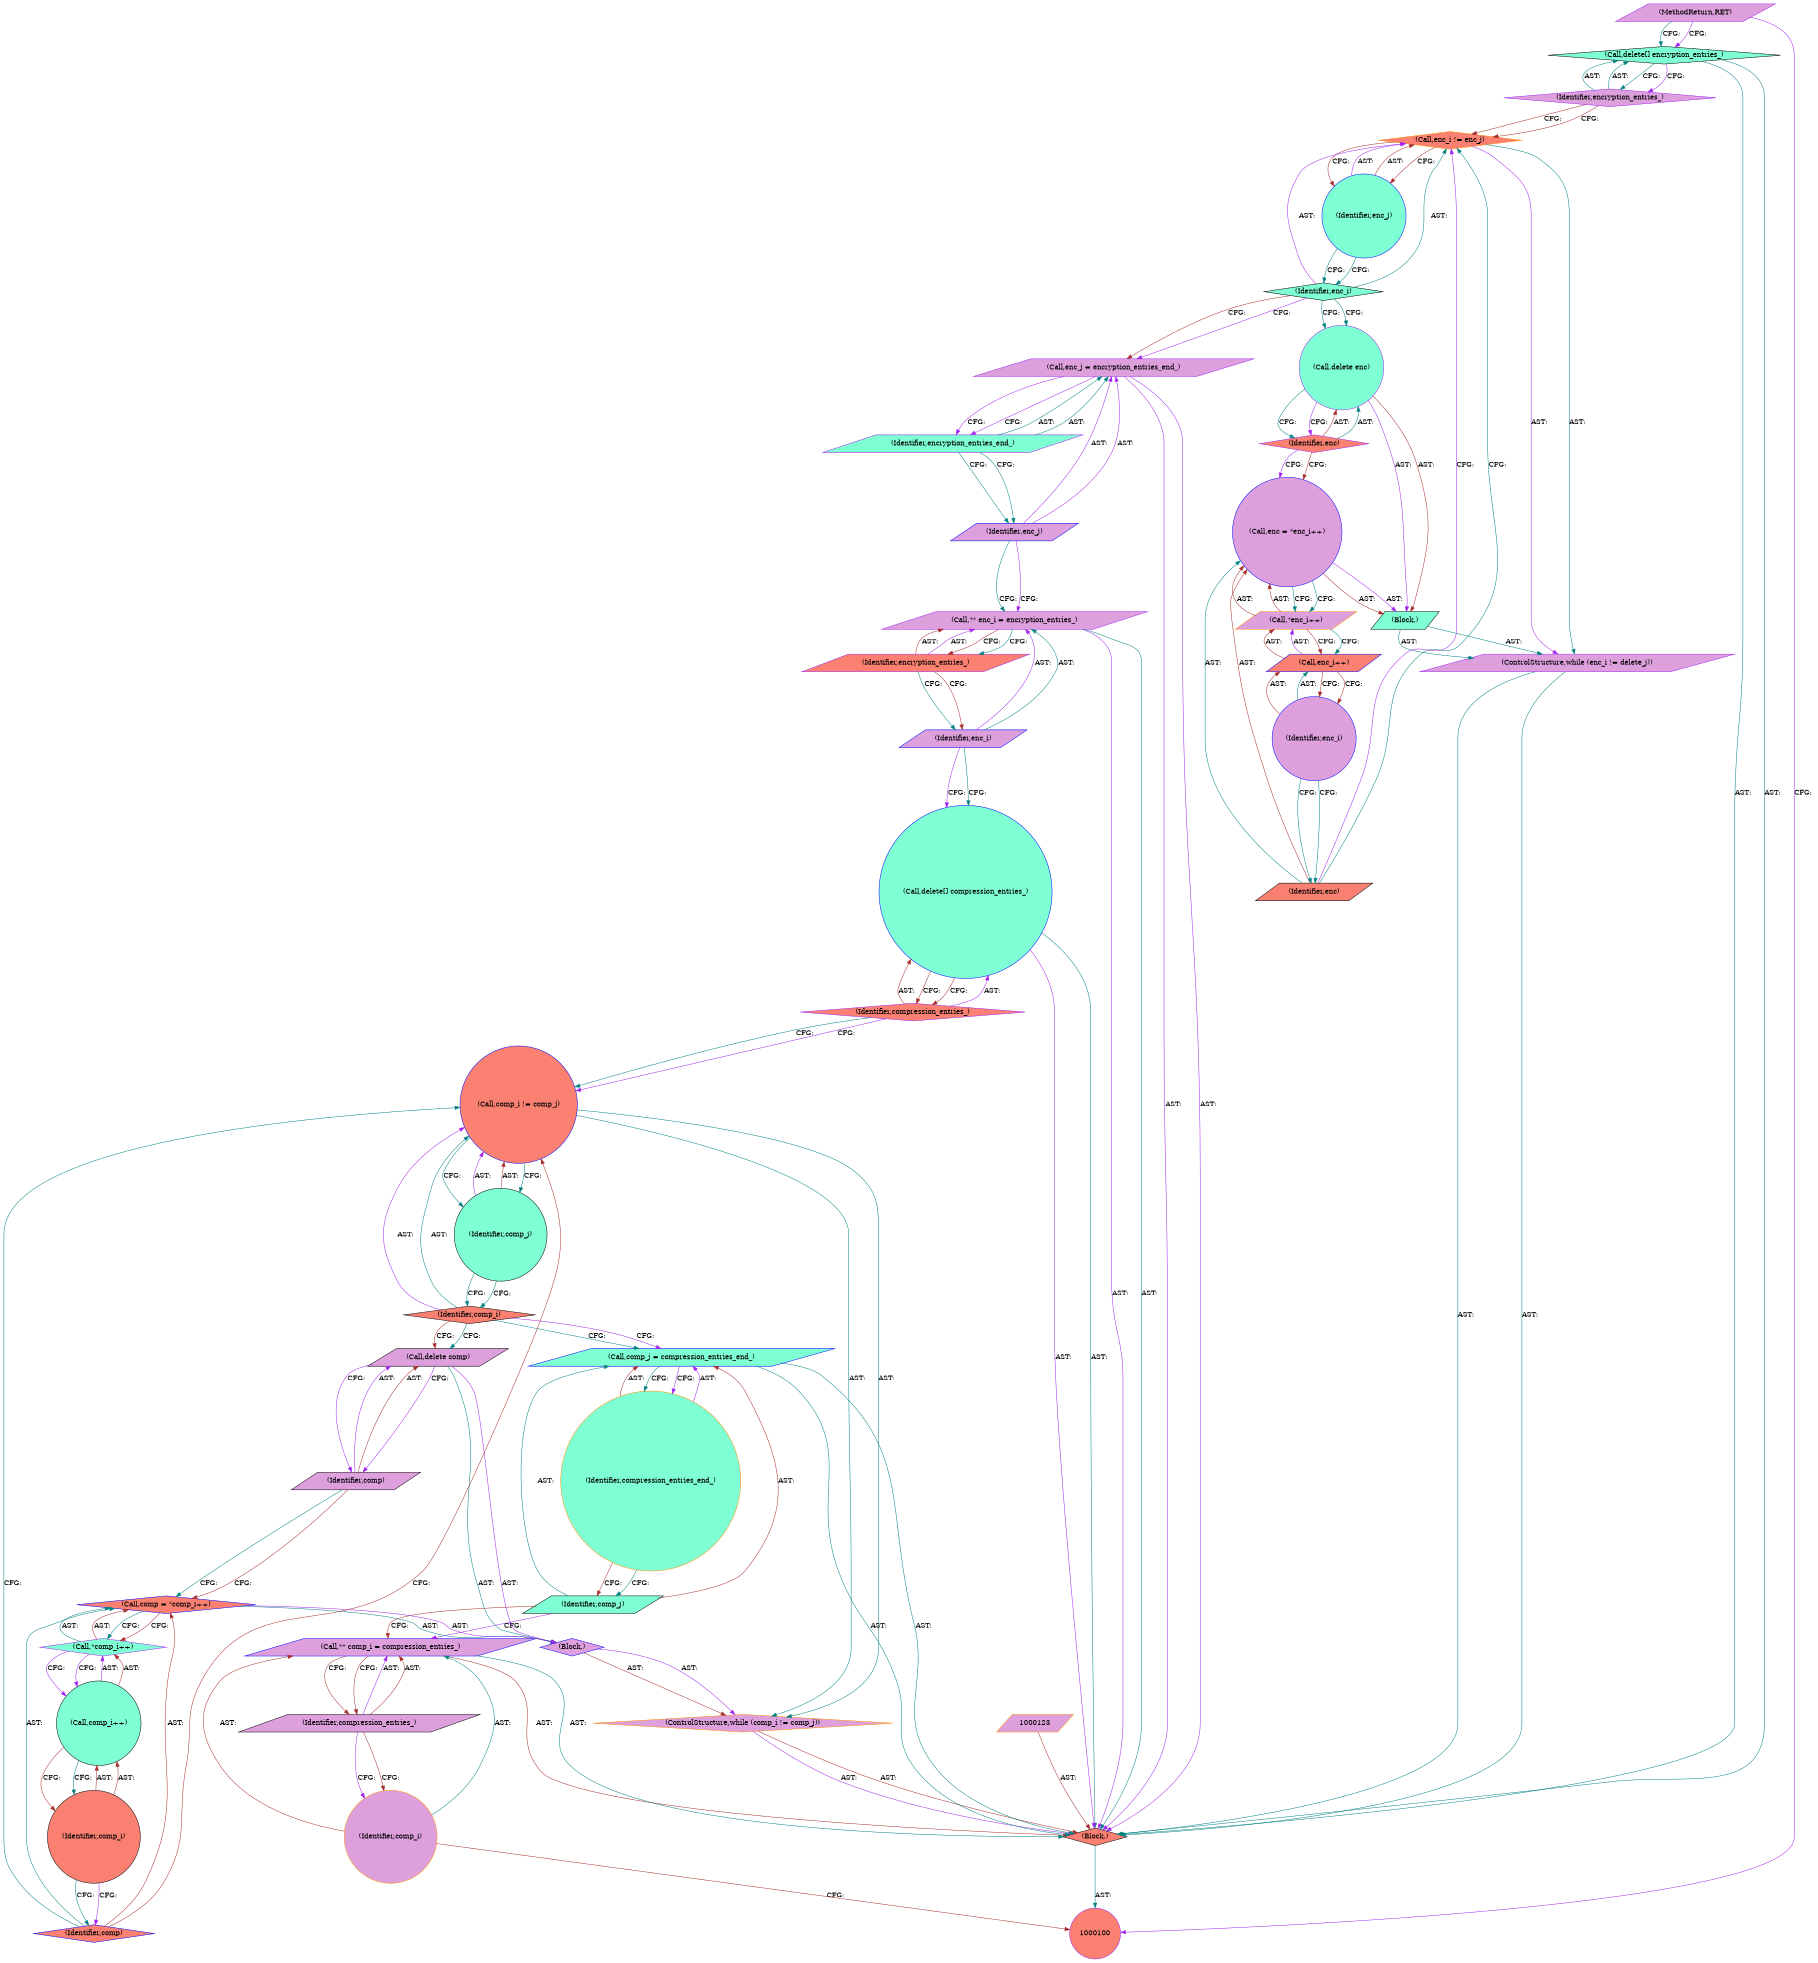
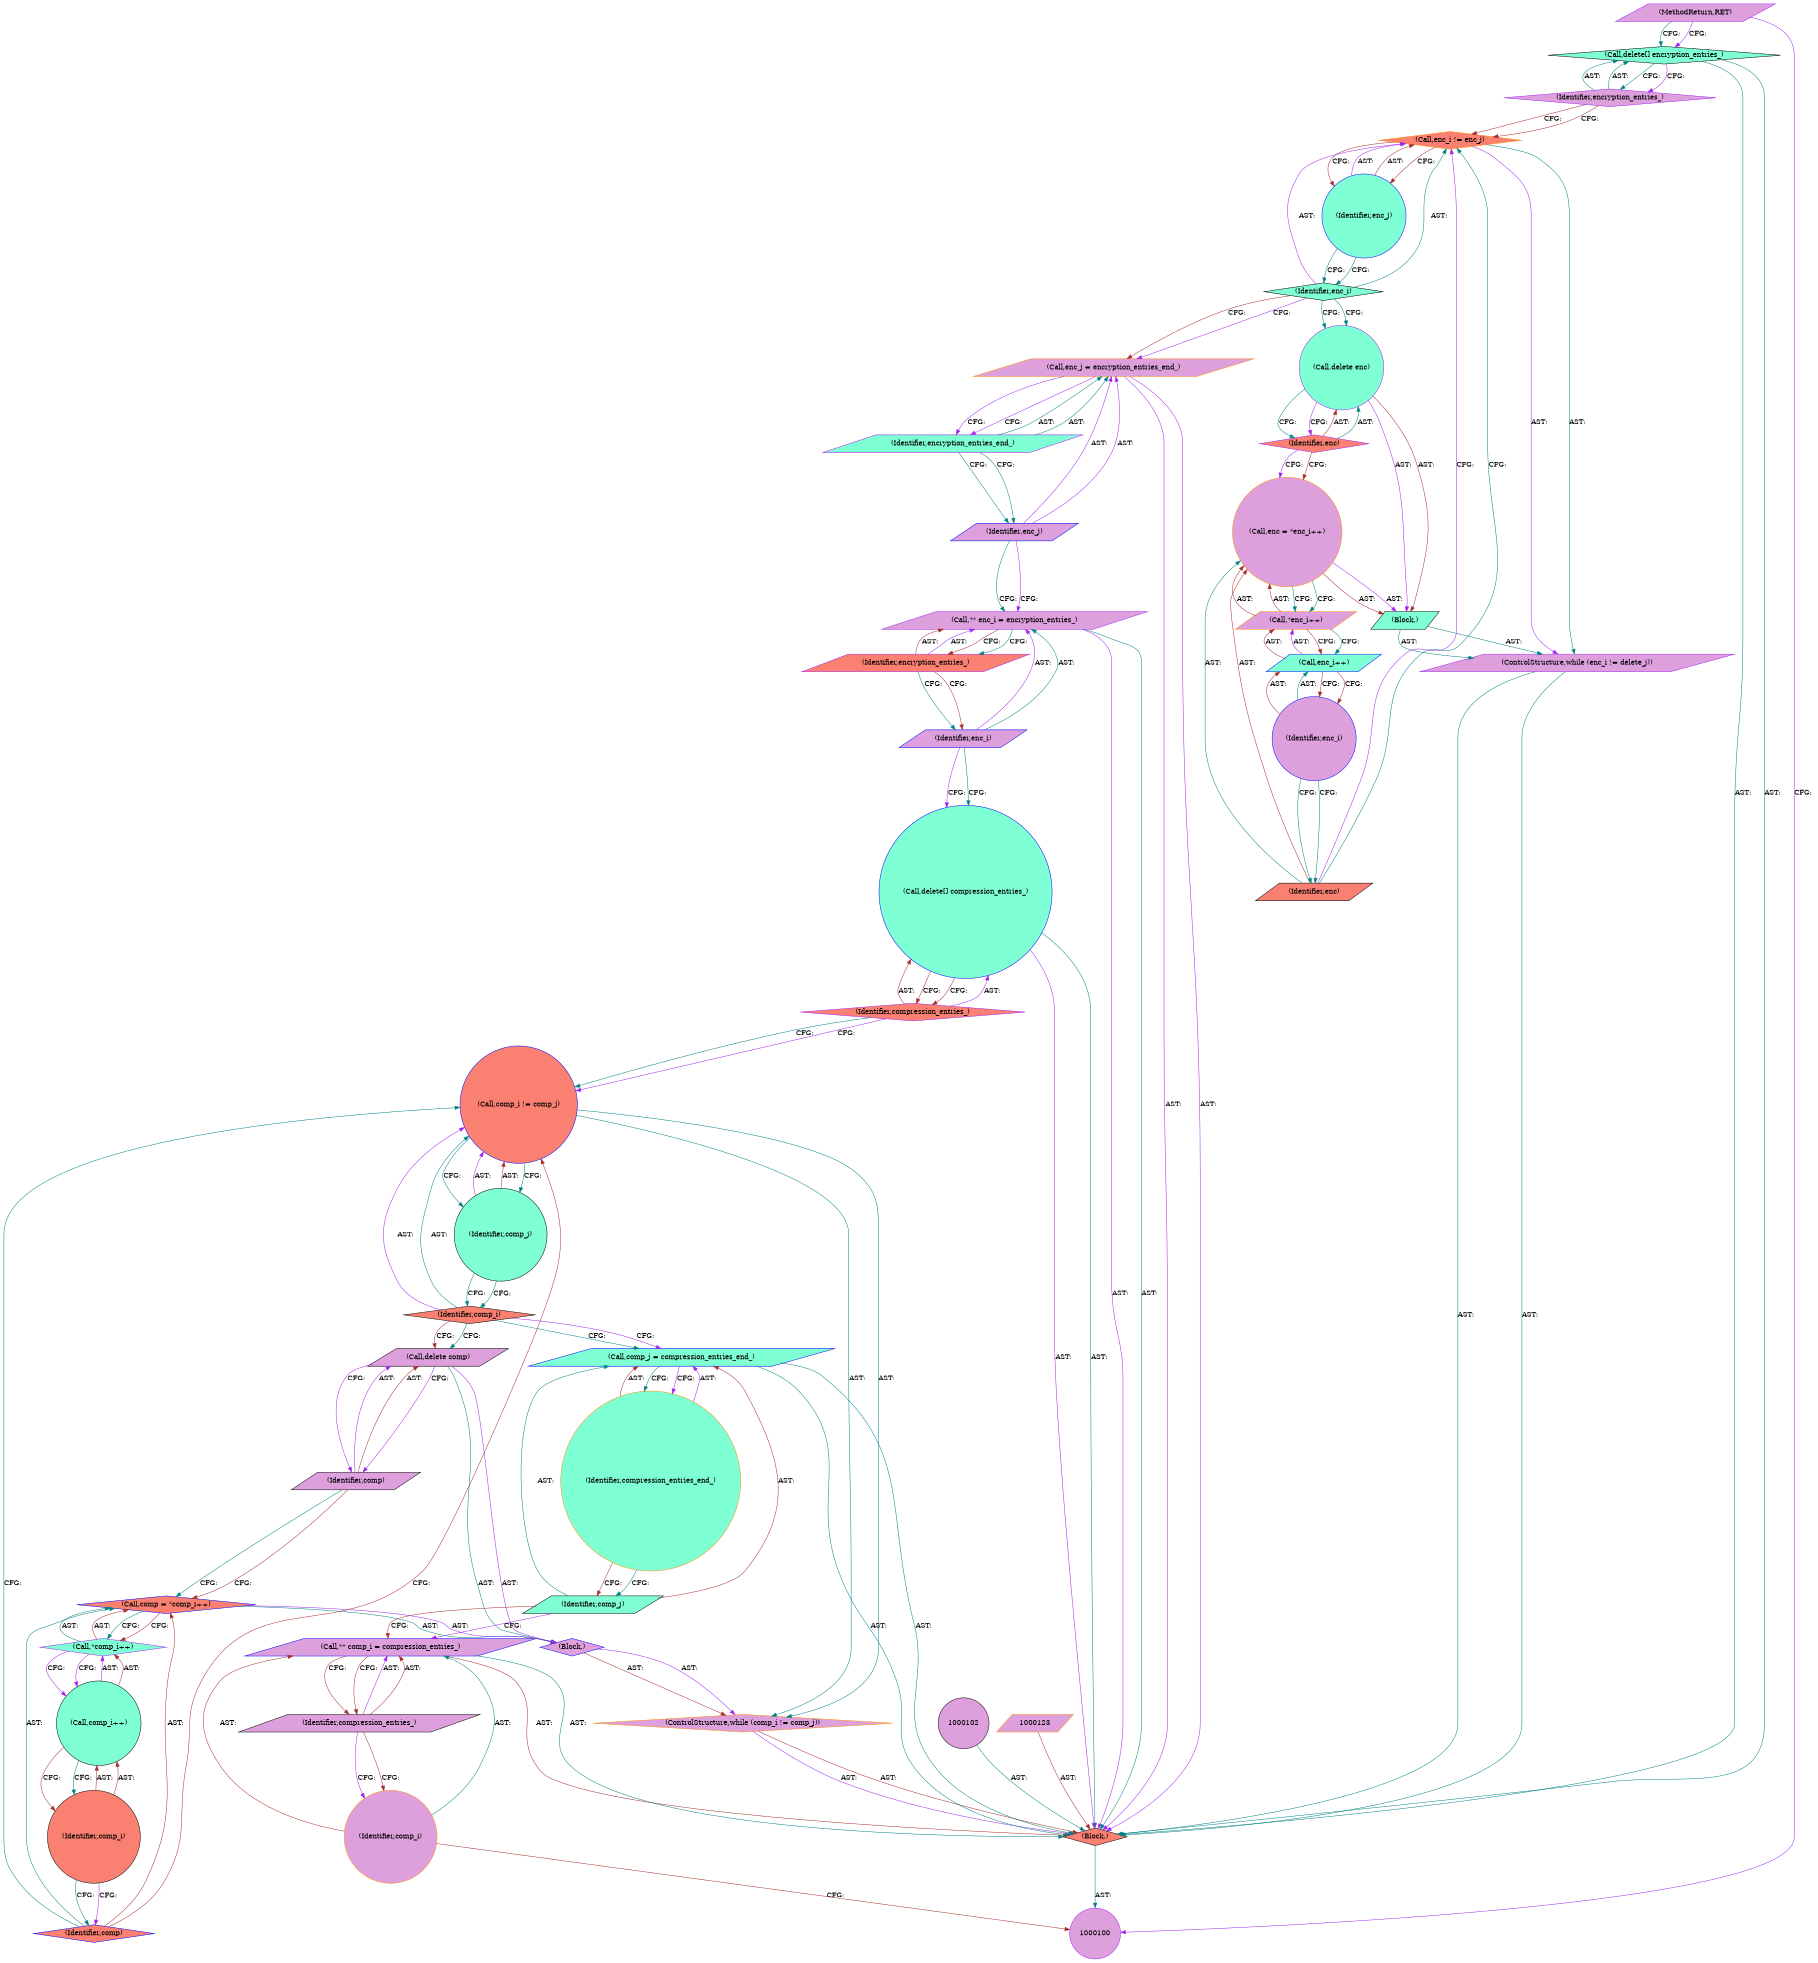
(1114, 368) -> (1114, 368)
(1287, 532) -> (1287, 532)
(1324, 663) -> (1324, 663)
none -> (964, 1723)
(1095, 1934) -> (1095, 1934)
